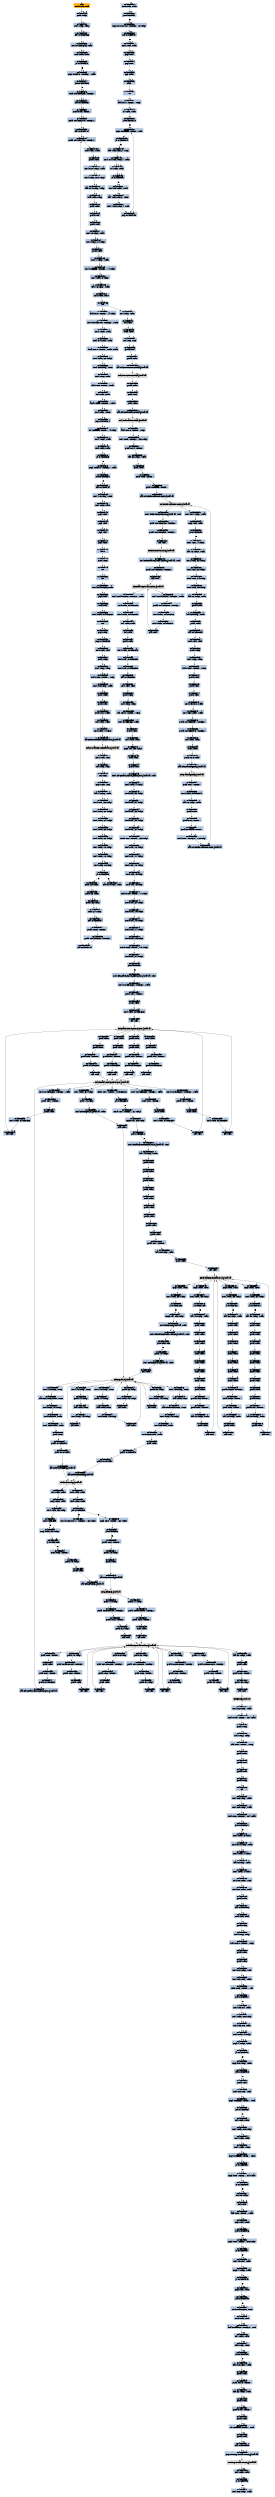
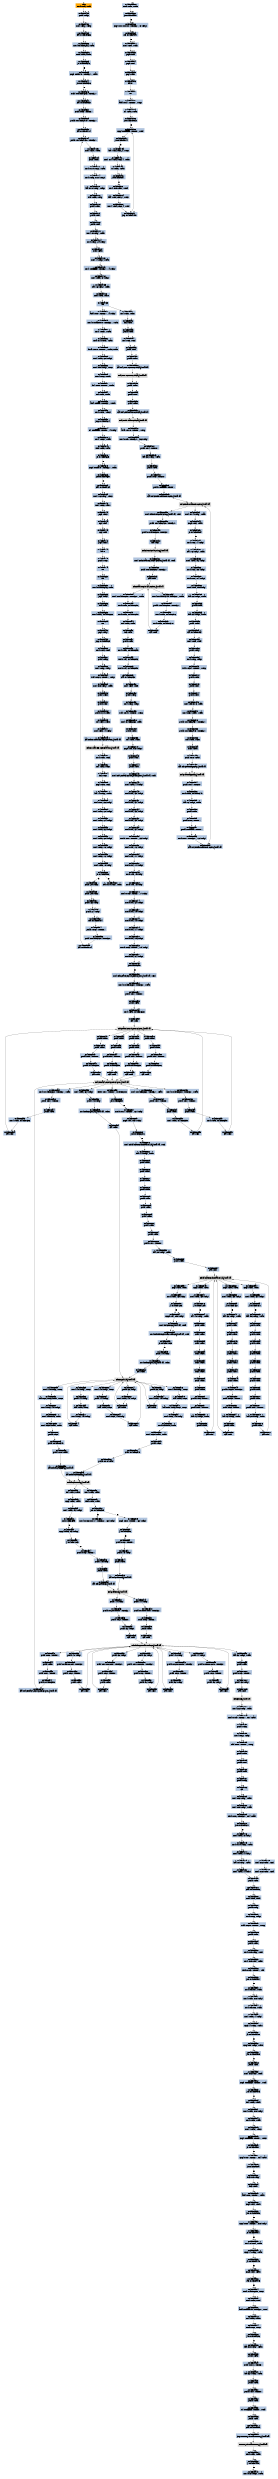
(242, 1875) -> (247, 1875)
